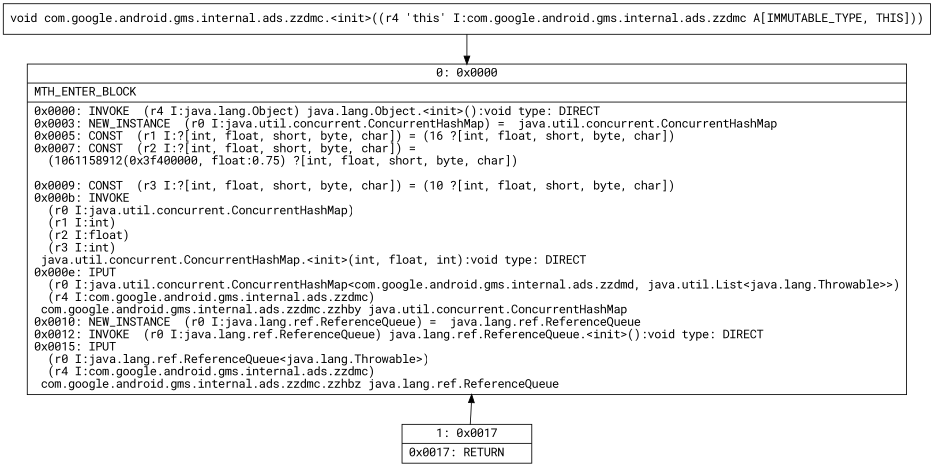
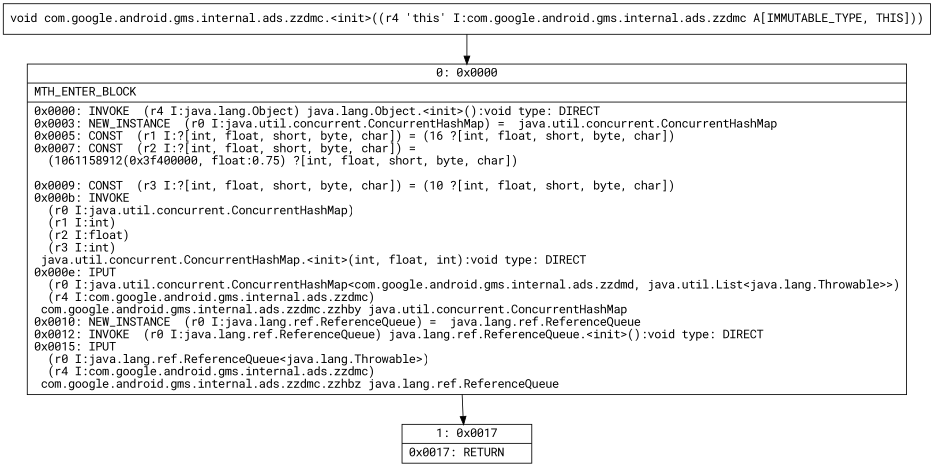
(471, 414) -> (463, 405)
